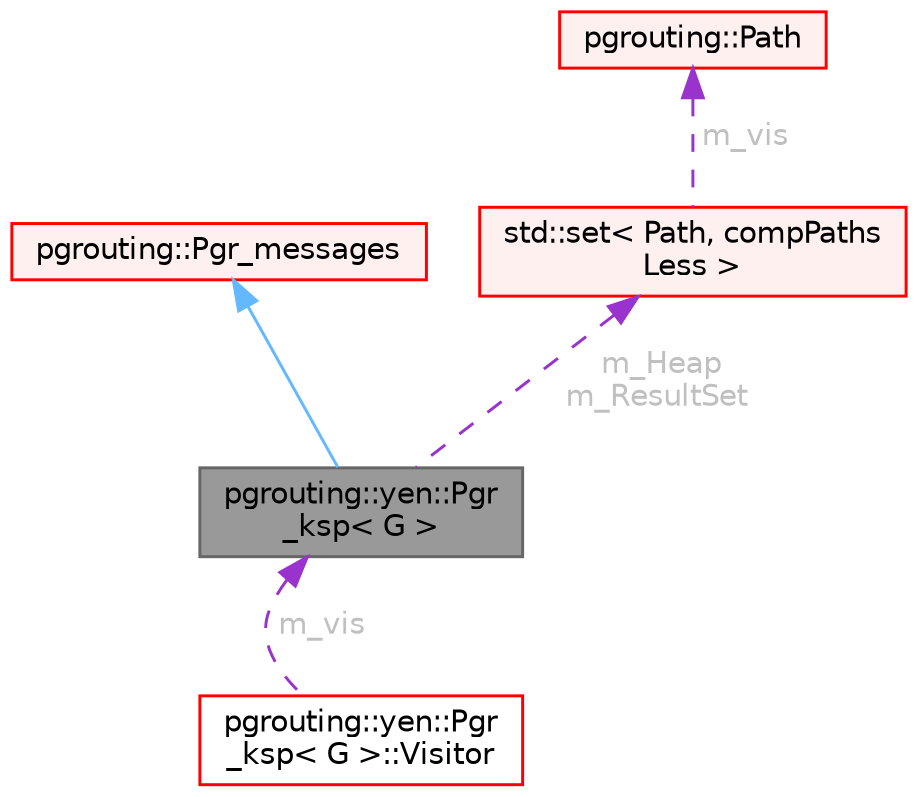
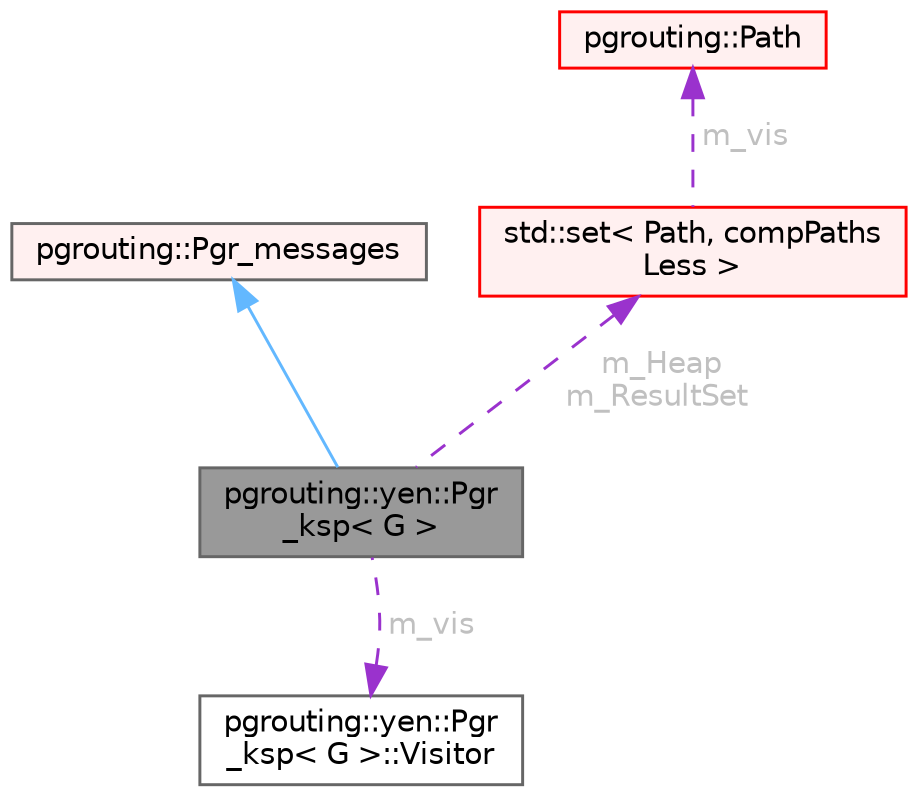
(219, 252) -> (219, 252)
(267, 641) -> (379, 612)
(361, 740) -> (361, 740)
